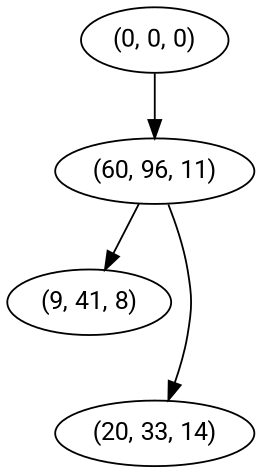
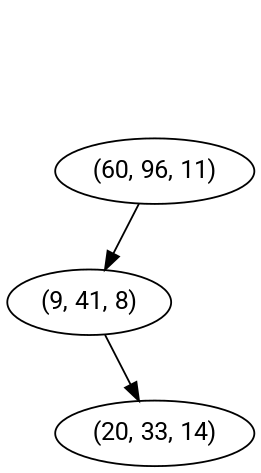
(155, 40) -> none
(191, 293) -> (118, 360)
